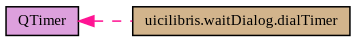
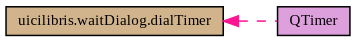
(113, 21) -> (258, 21)
